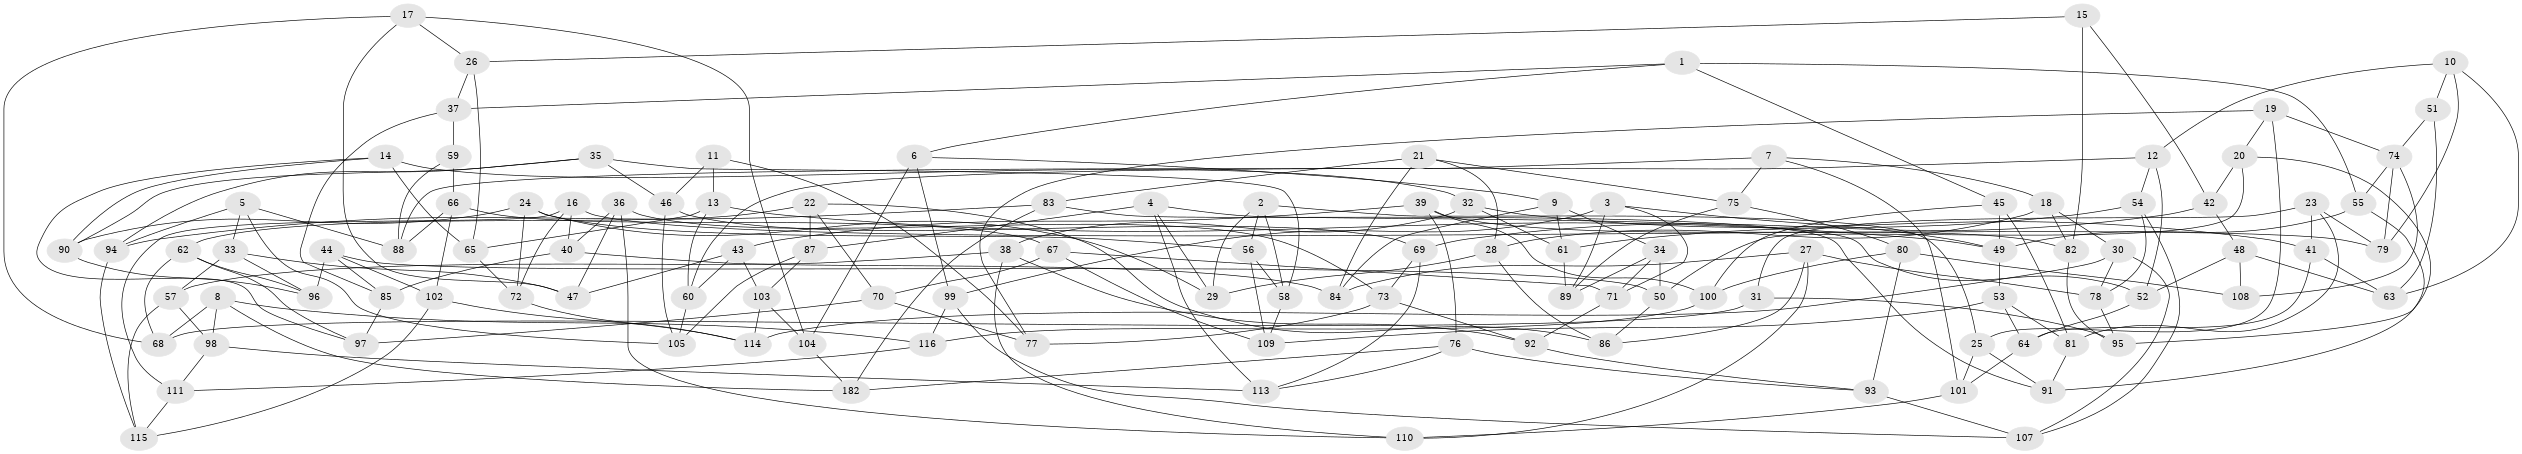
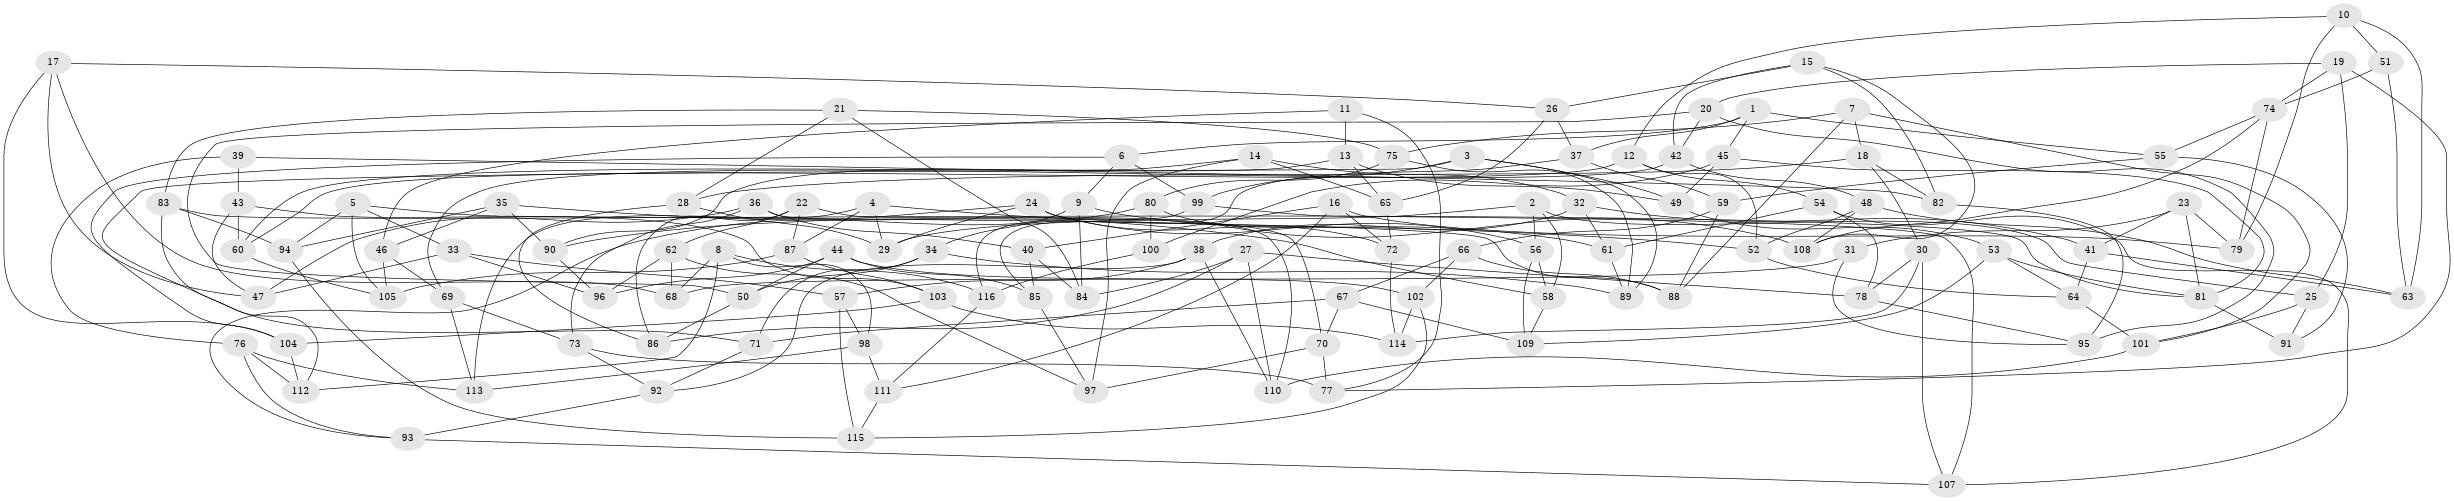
none -> (1974, 179)
(1576, 219) -> (1190, 216)
(2247, 231) -> (1941, 176)
(1558, 270) -> none
(851, 392) -> (301, 392)
